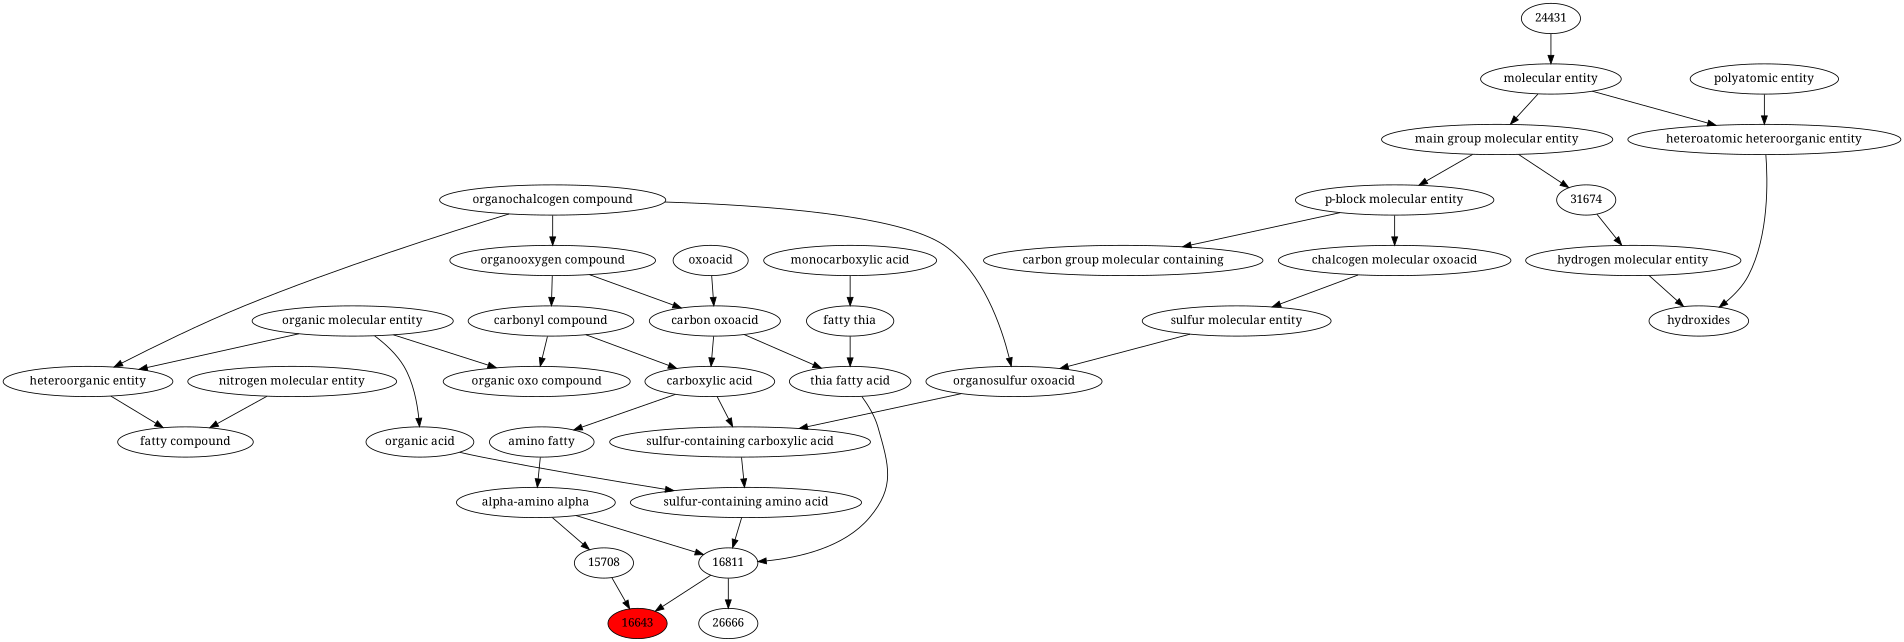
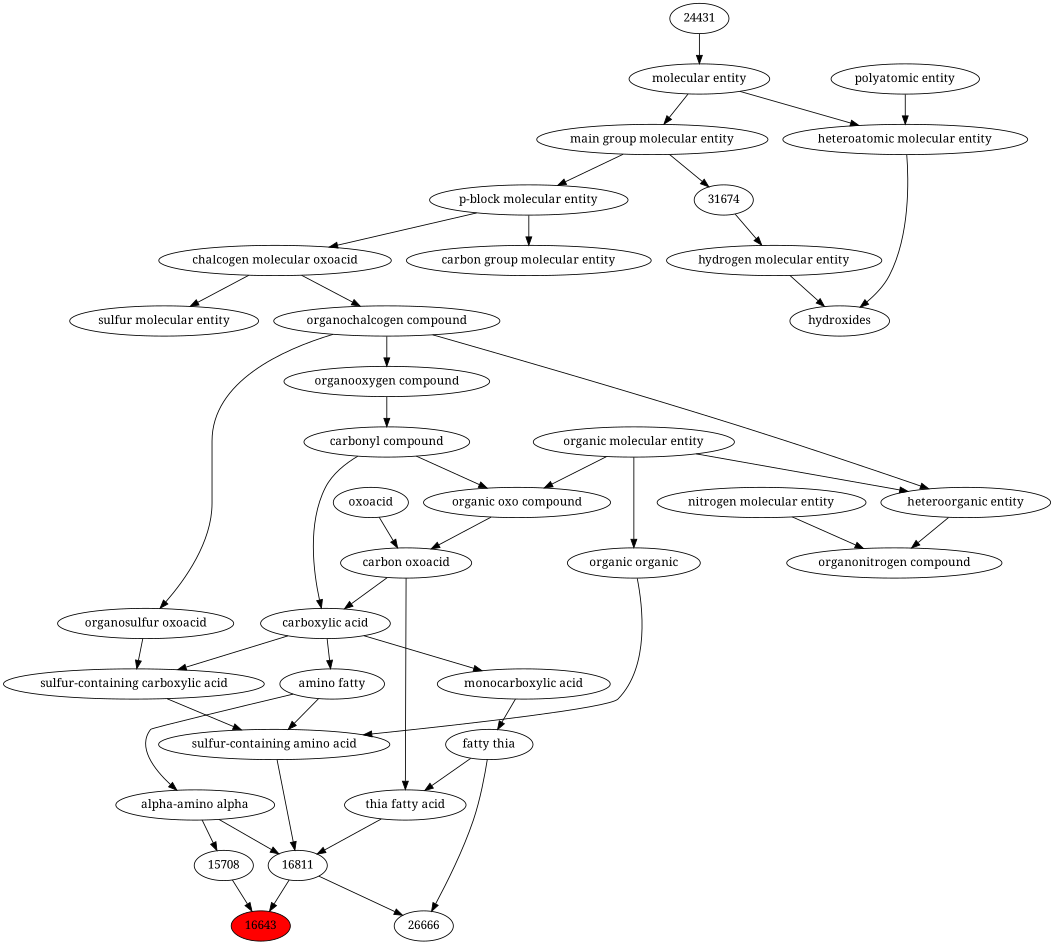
(1764, 139) -> (905, 139)
(1123, 260) -> (529, 260)
none -> (327, 289)
(631, 290) -> (465, 531)
(1129, 350) -> none
(185, 442) -> (894, 563)
(420, 442) -> (634, 563)
none -> (419, 652)
none -> (306, 711)
none -> (468, 834)
